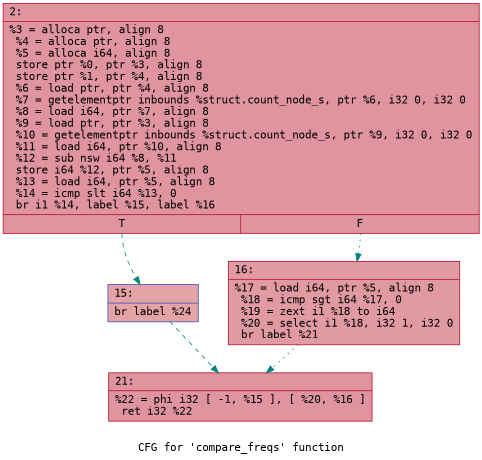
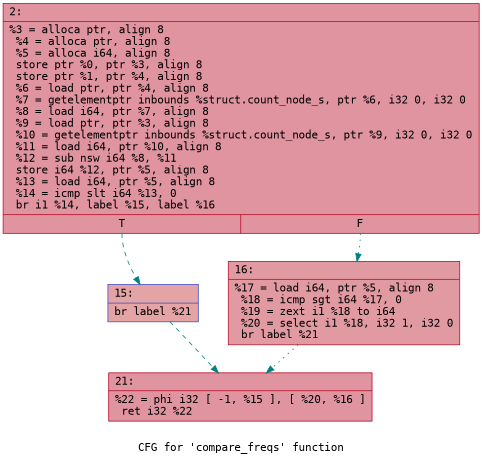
(153, 312) -> (153, 312)
